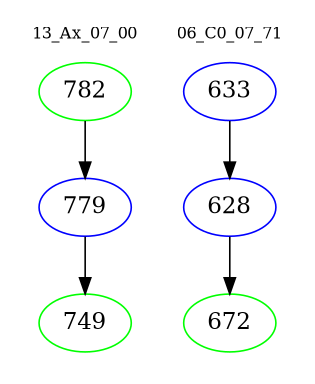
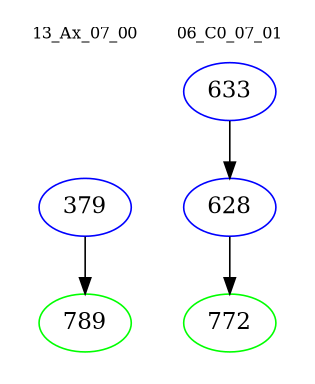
(230, 35) -> (230, 35)
(85, 92) -> none
(85, 207) -> (85, 207)
(85, 323) -> (85, 323)
(230, 323) -> (230, 323)
